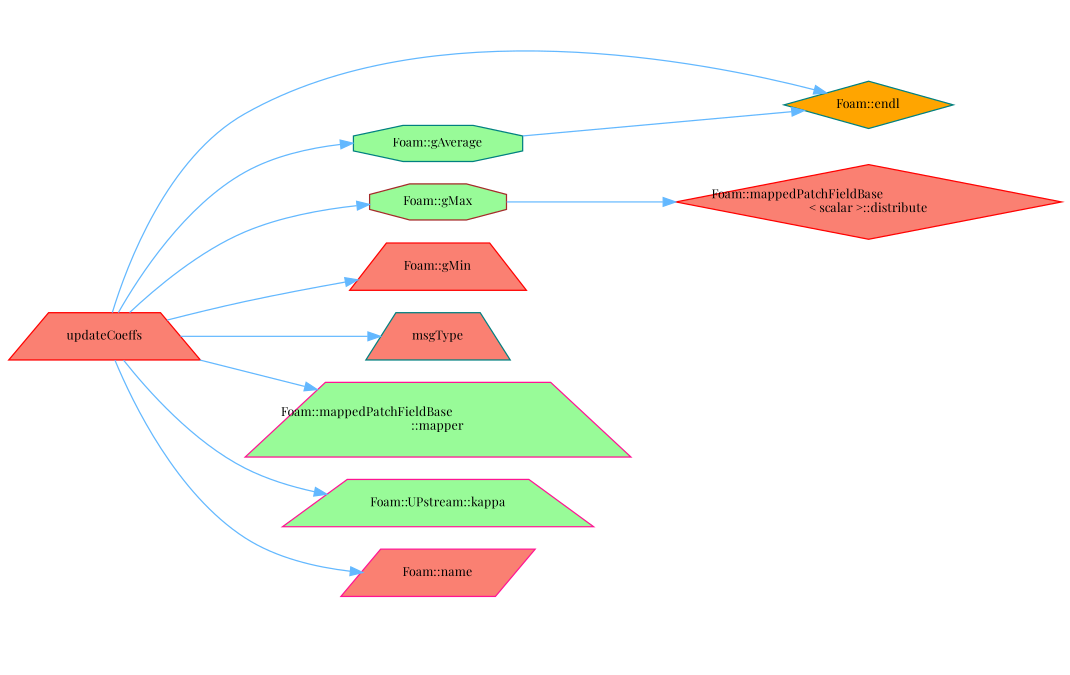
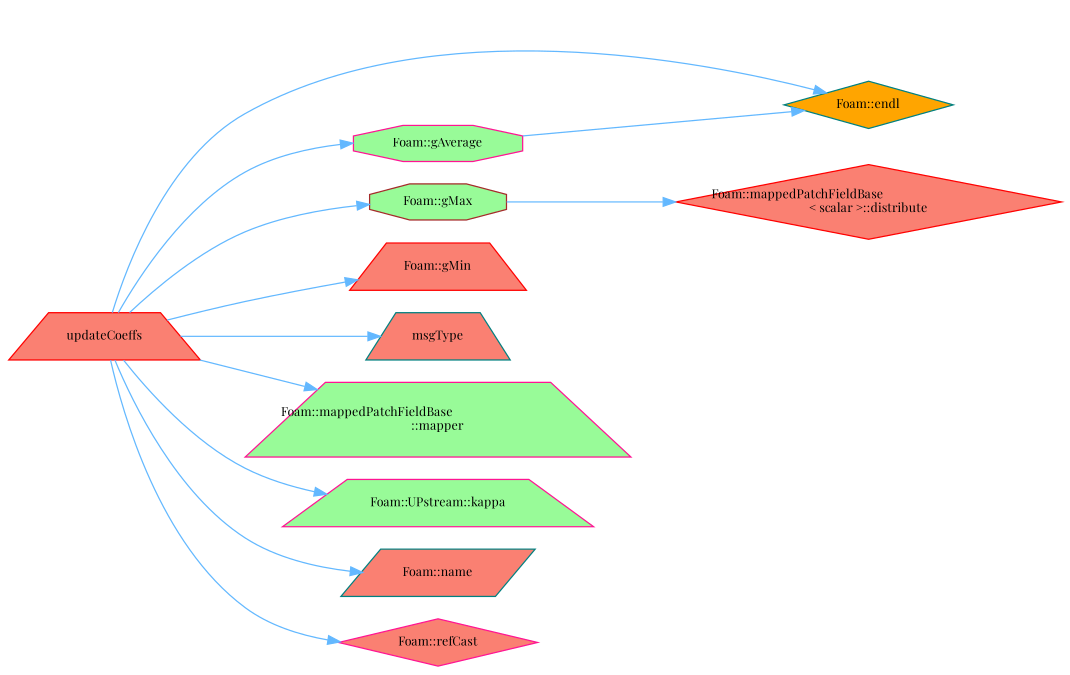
(438, 143) -> (438, 143)
(438, 573) -> (438, 573)
none -> (438, 642)
